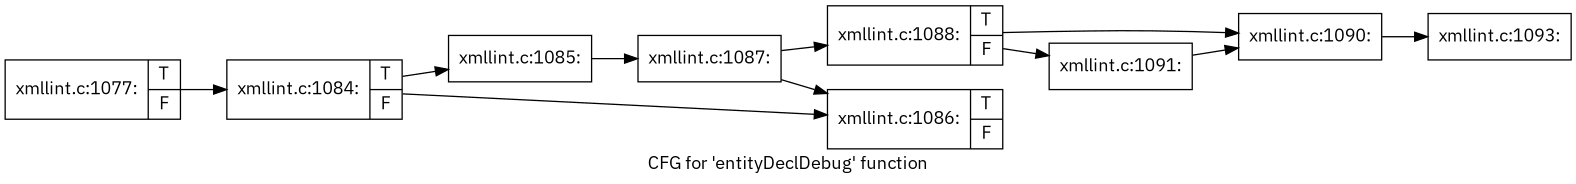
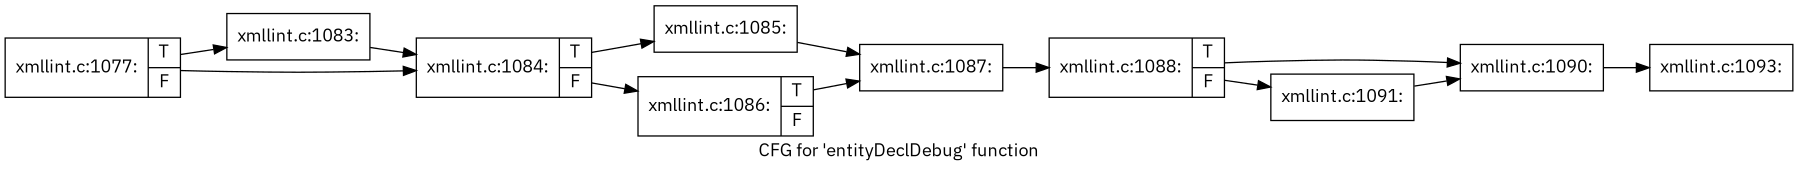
none -> (298, 37)
(798, 85) -> (830, 87)
